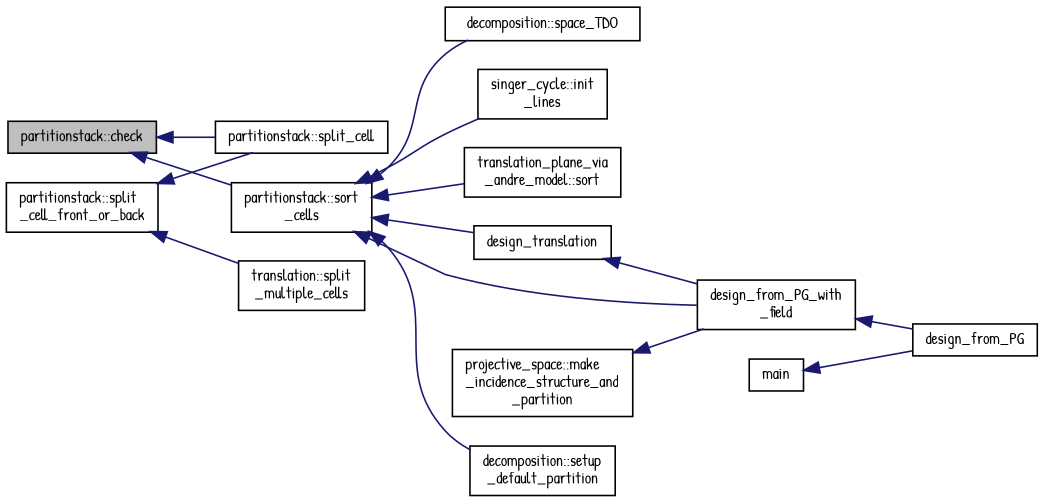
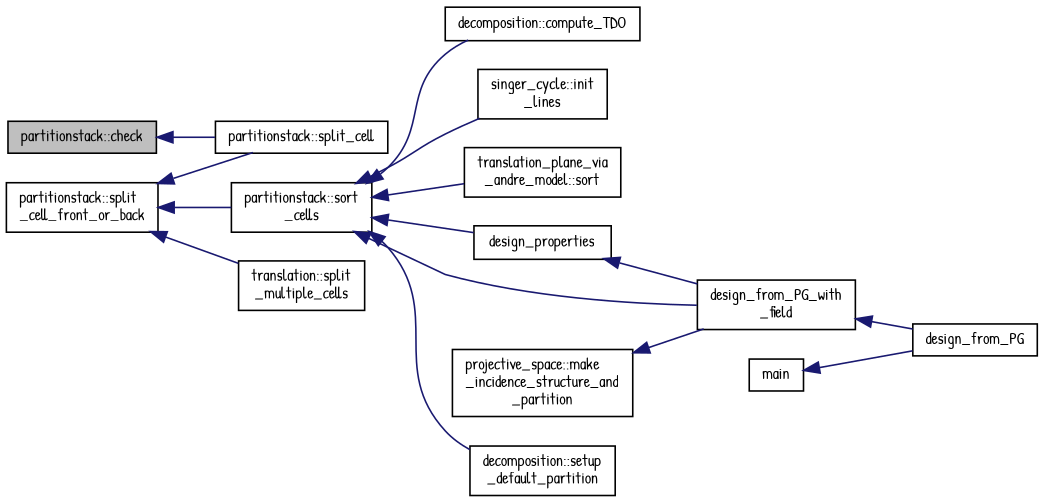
(543, 24) -> (543, 24)
(176, 167) -> (203, 207)
(543, 243) -> (543, 243)
